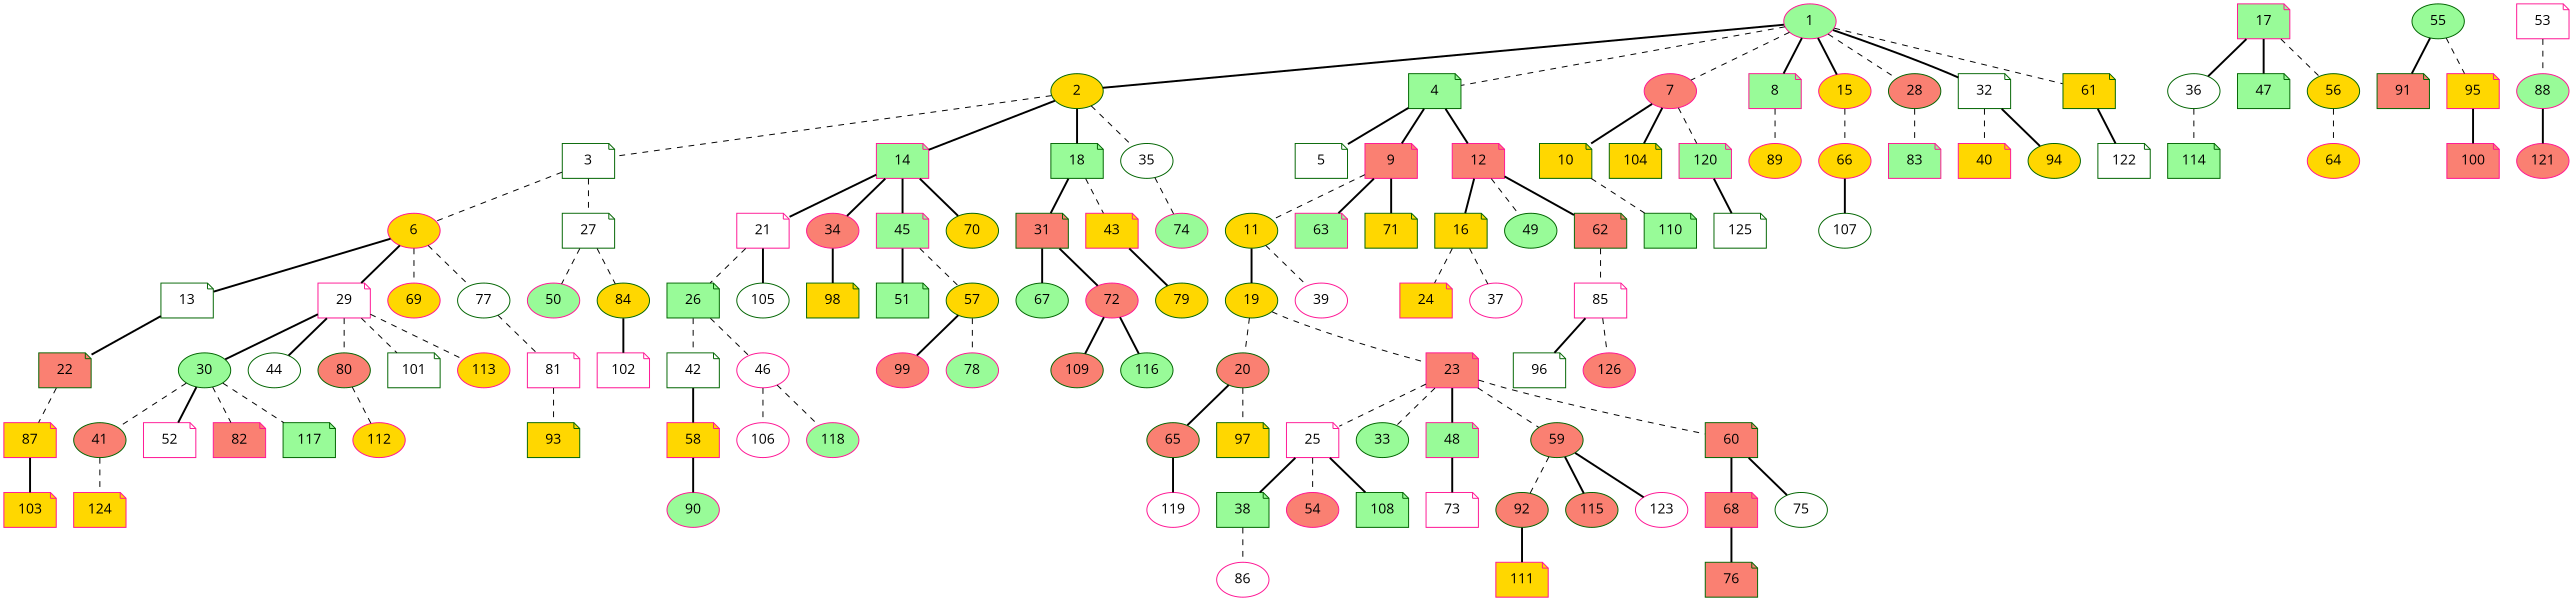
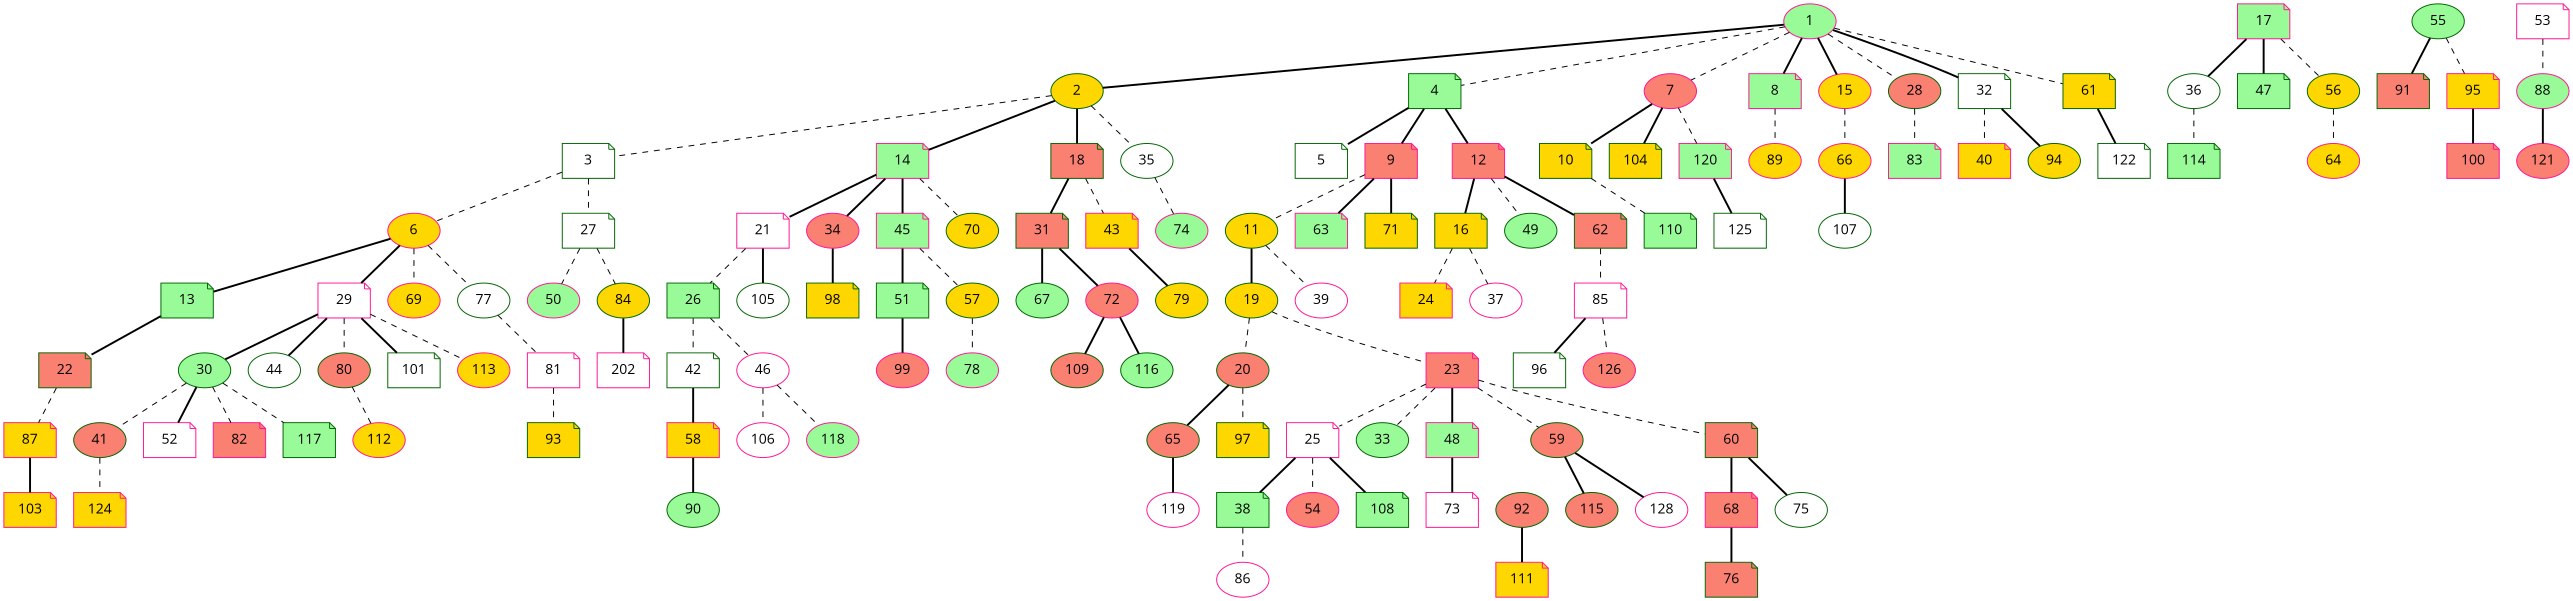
(1077, 161) -> (1077, 161)
(939, 197) -> (939, 197)
(187, 301) -> (187, 301)
(938, 335) -> (903, 336)
(379, 336) -> (379, 336)
(623, 370) -> (623, 370)
(1539, 475) -> none
(693, 510) -> (693, 510)
(1662, 510) -> (1662, 510)
